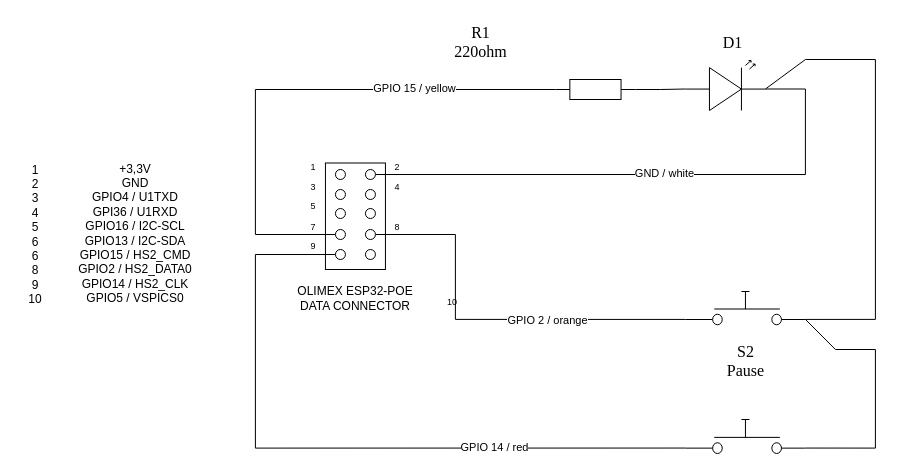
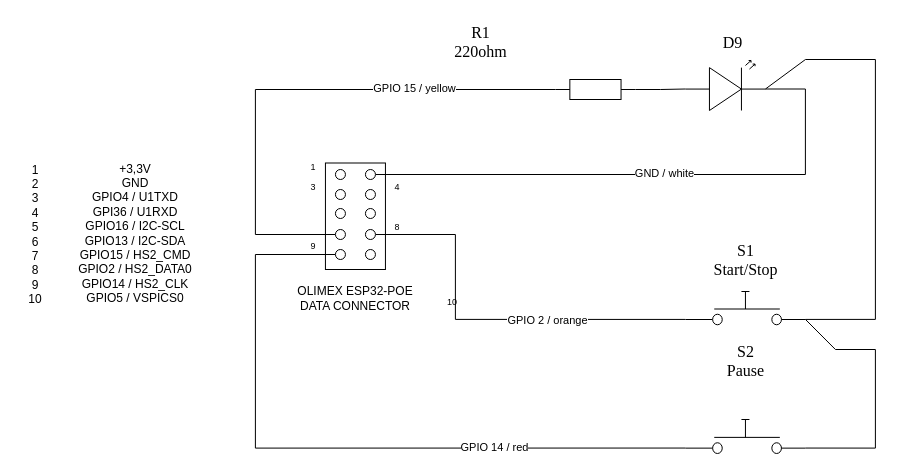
(733, 43) -> (733, 43)
(397, 167) -> none
(313, 206) -> none
(313, 227) -> none
(36, 235) -> (36, 235)
none -> (745, 258)
